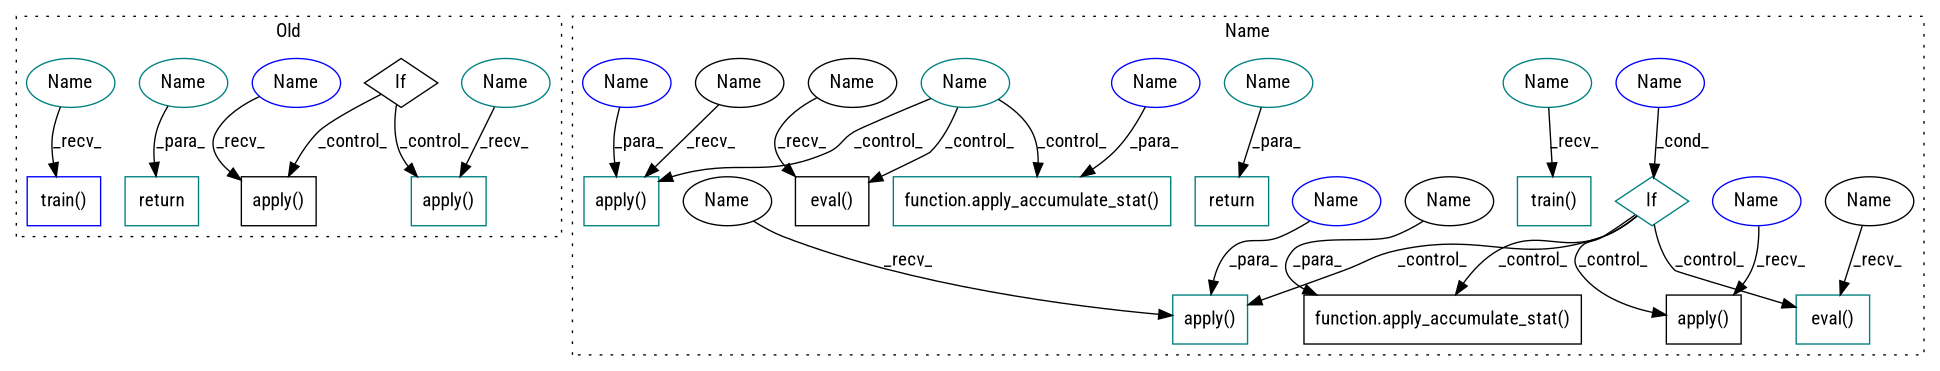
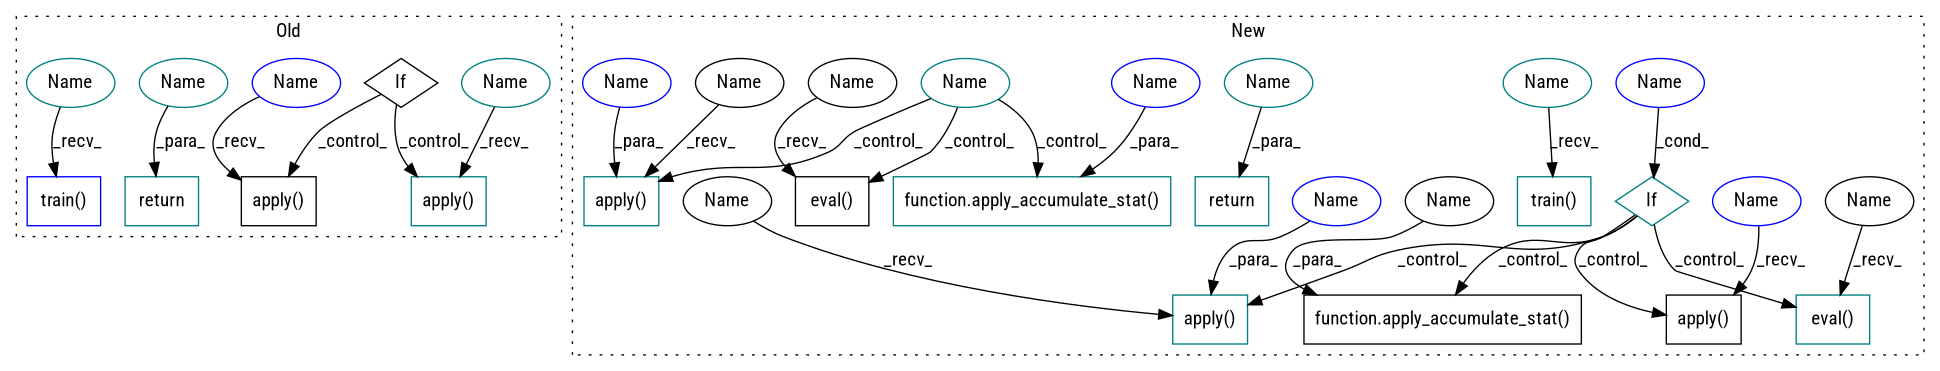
(1248, 32) -> (1248, 32)
